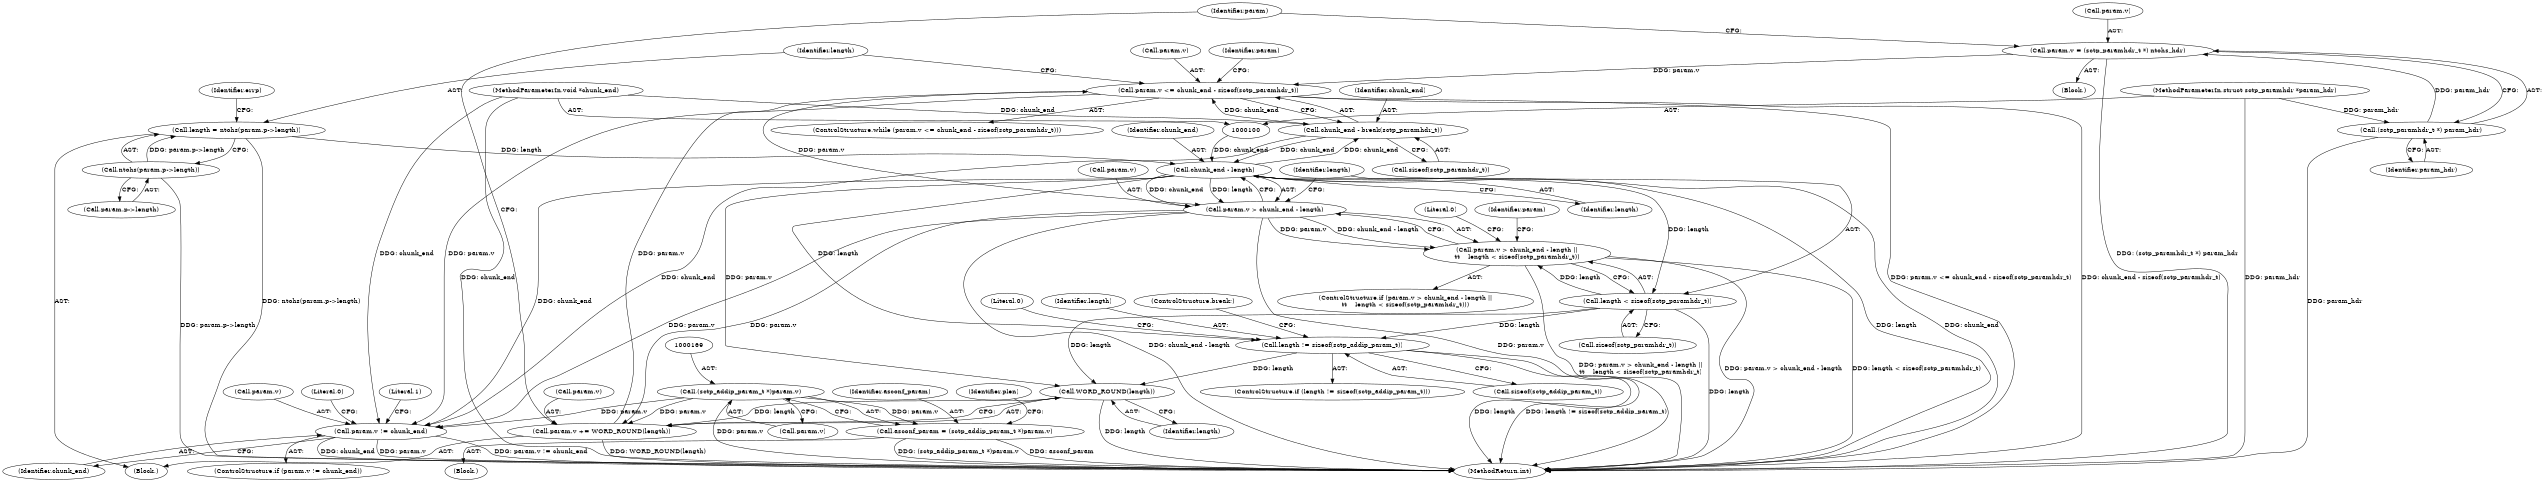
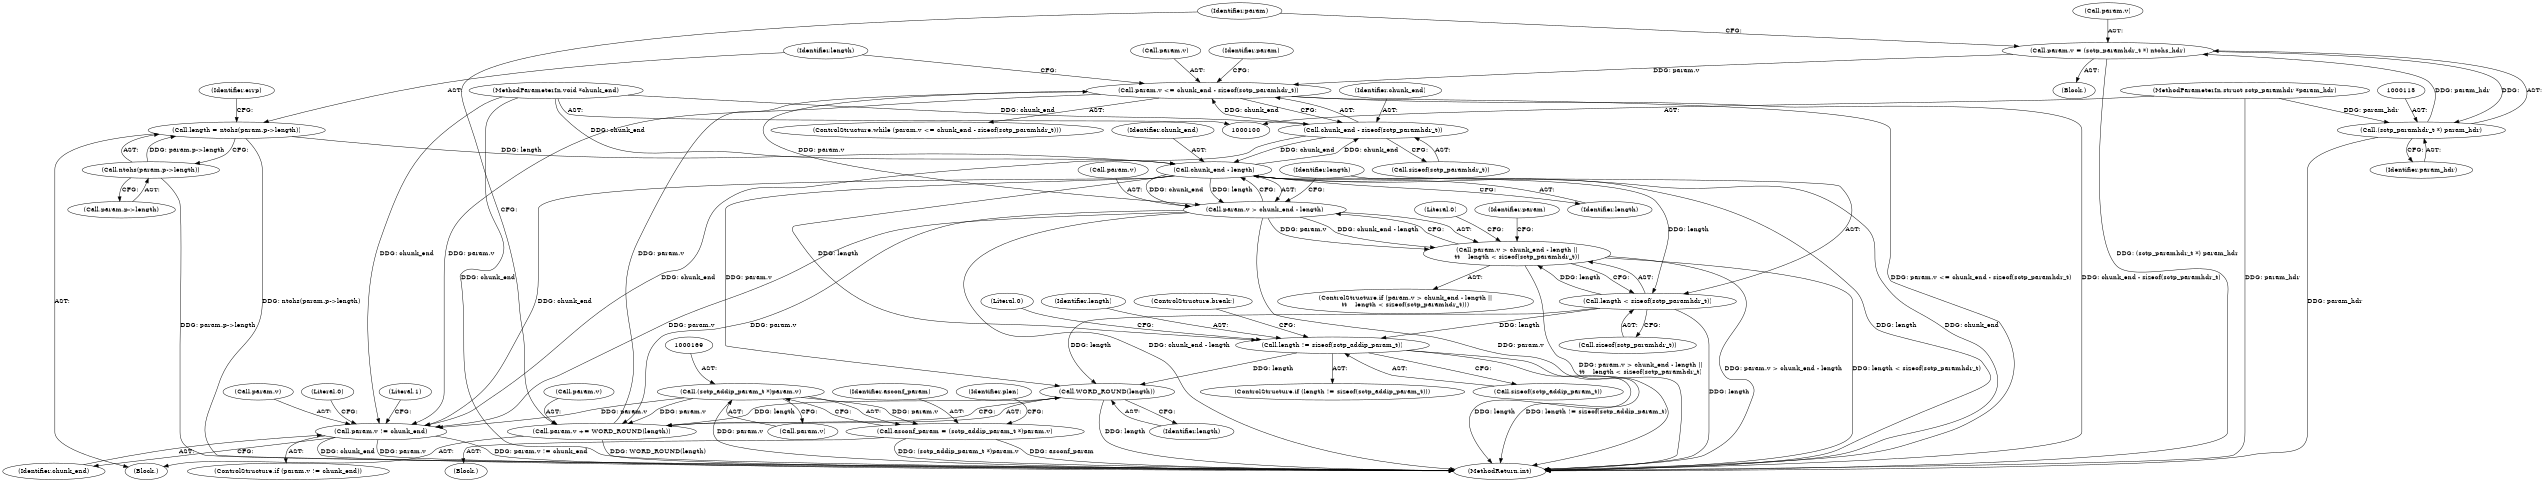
none -> (2401, 90)
(2512, 90) -> (2512, 90)
(1373, 130) -> (1373, 130)
(1216, 144) -> (852, 158)
